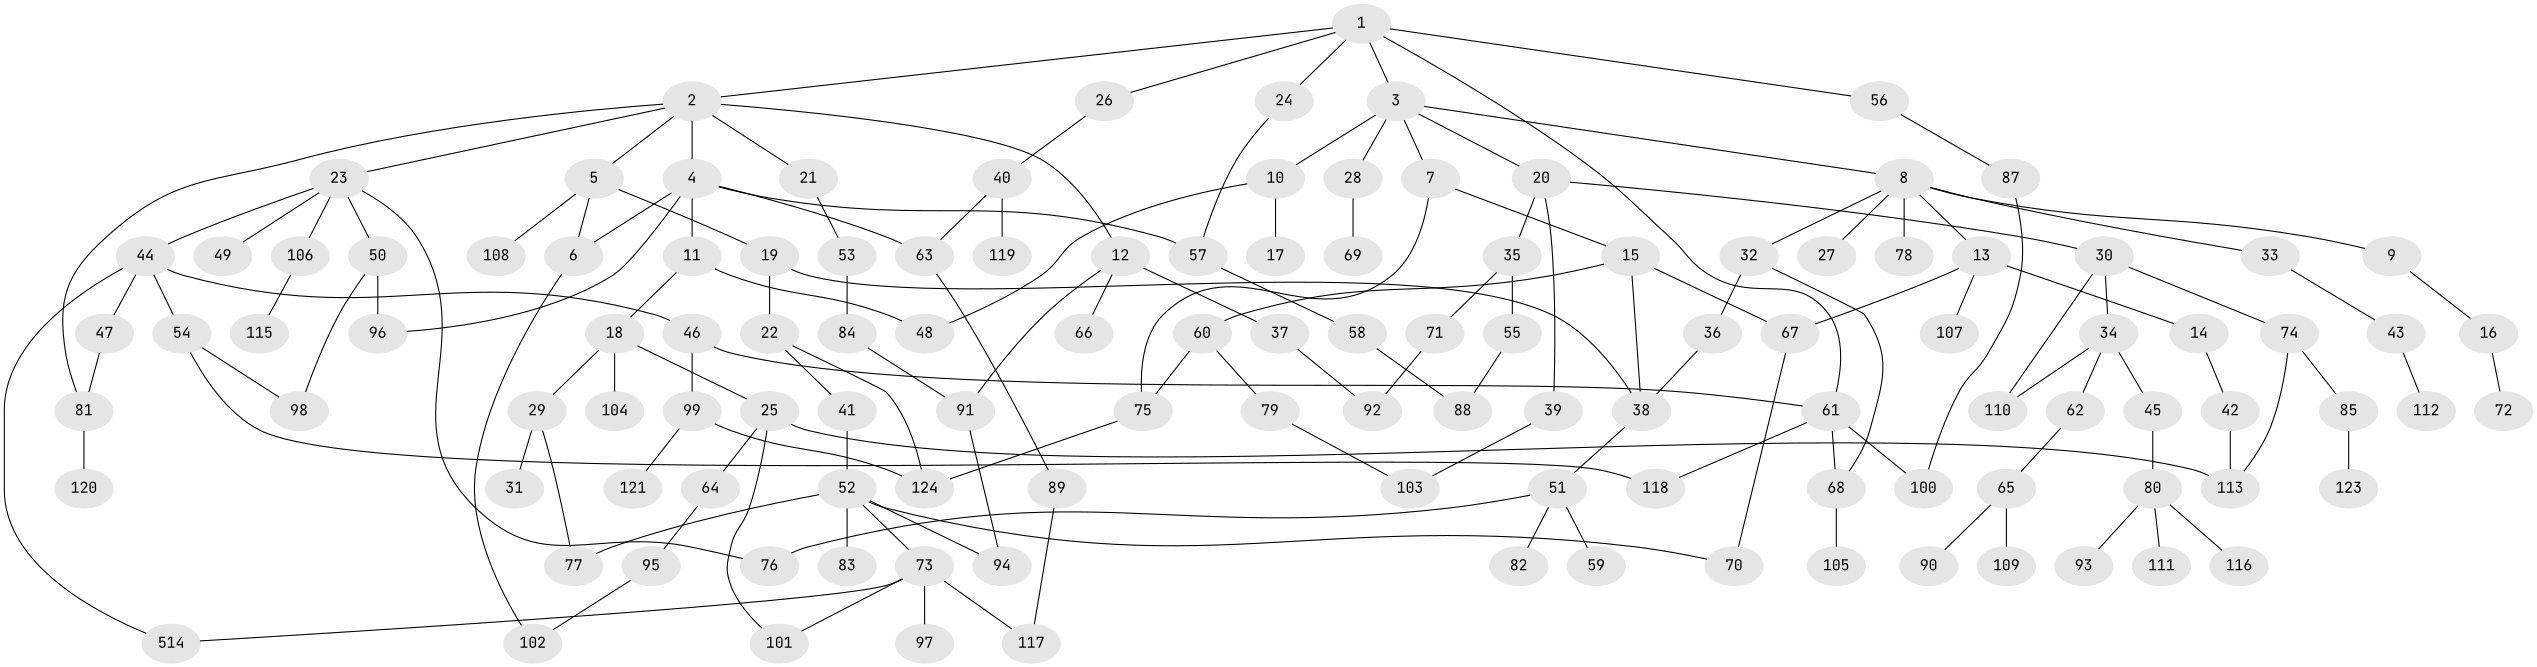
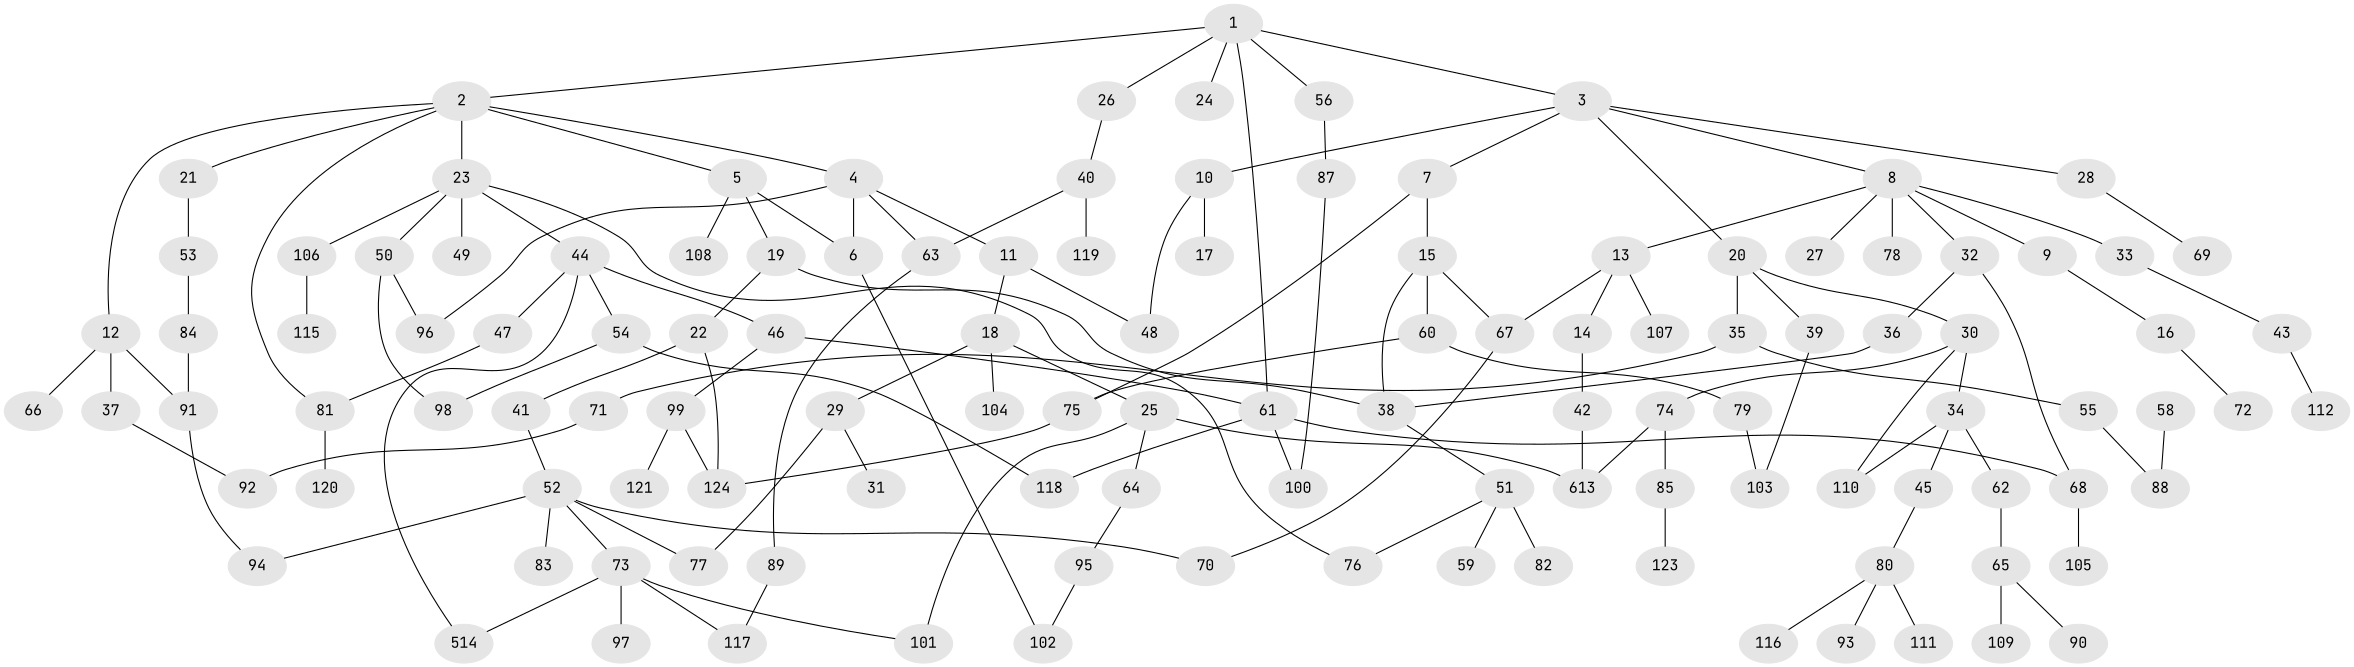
(1198, 256) -> none
(2230, 489) -> (1582, 489)
